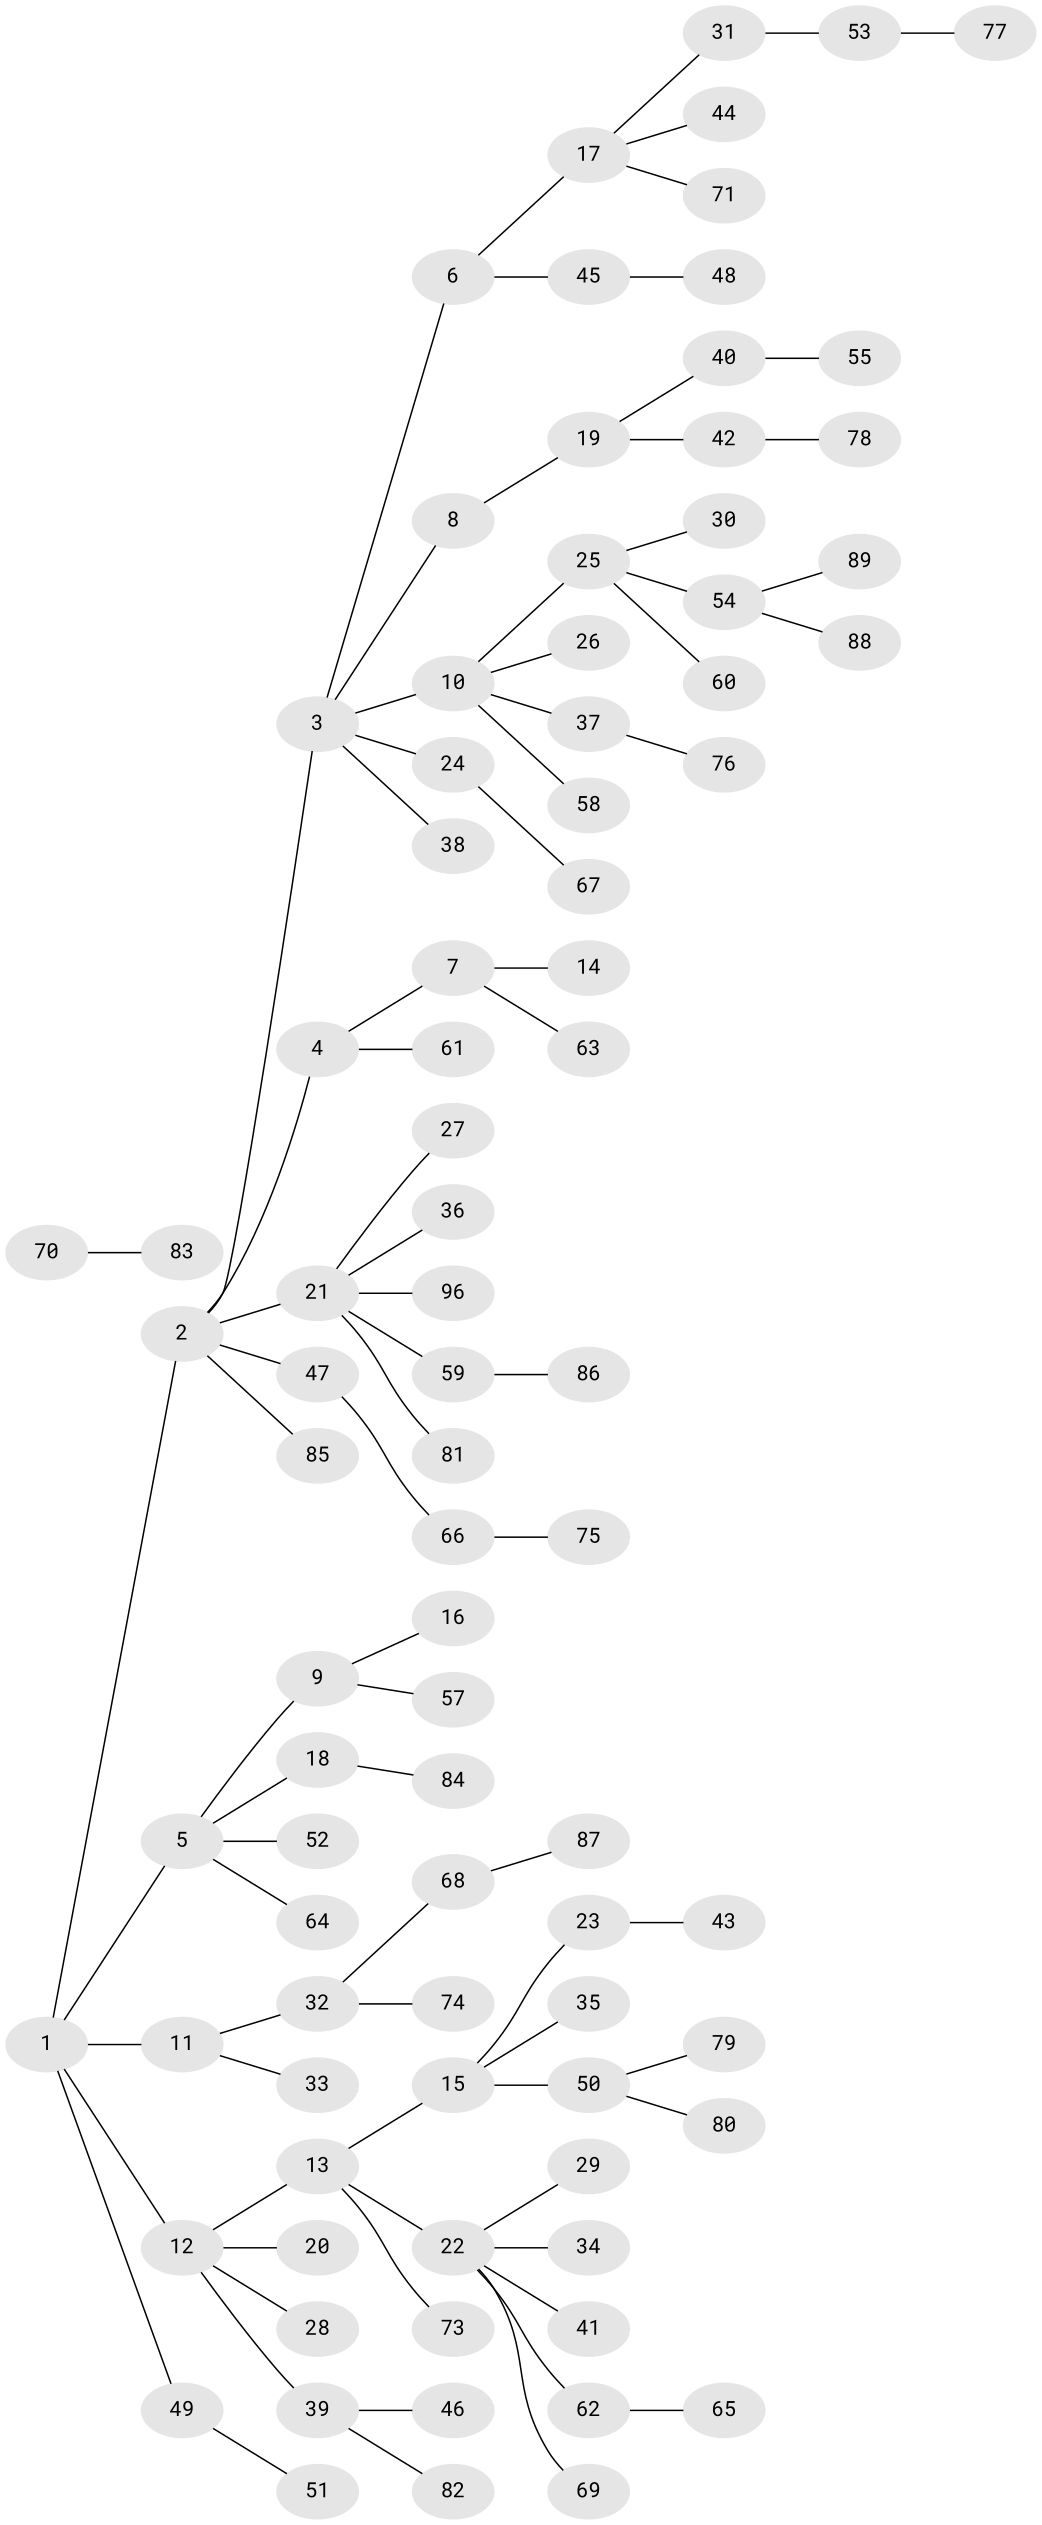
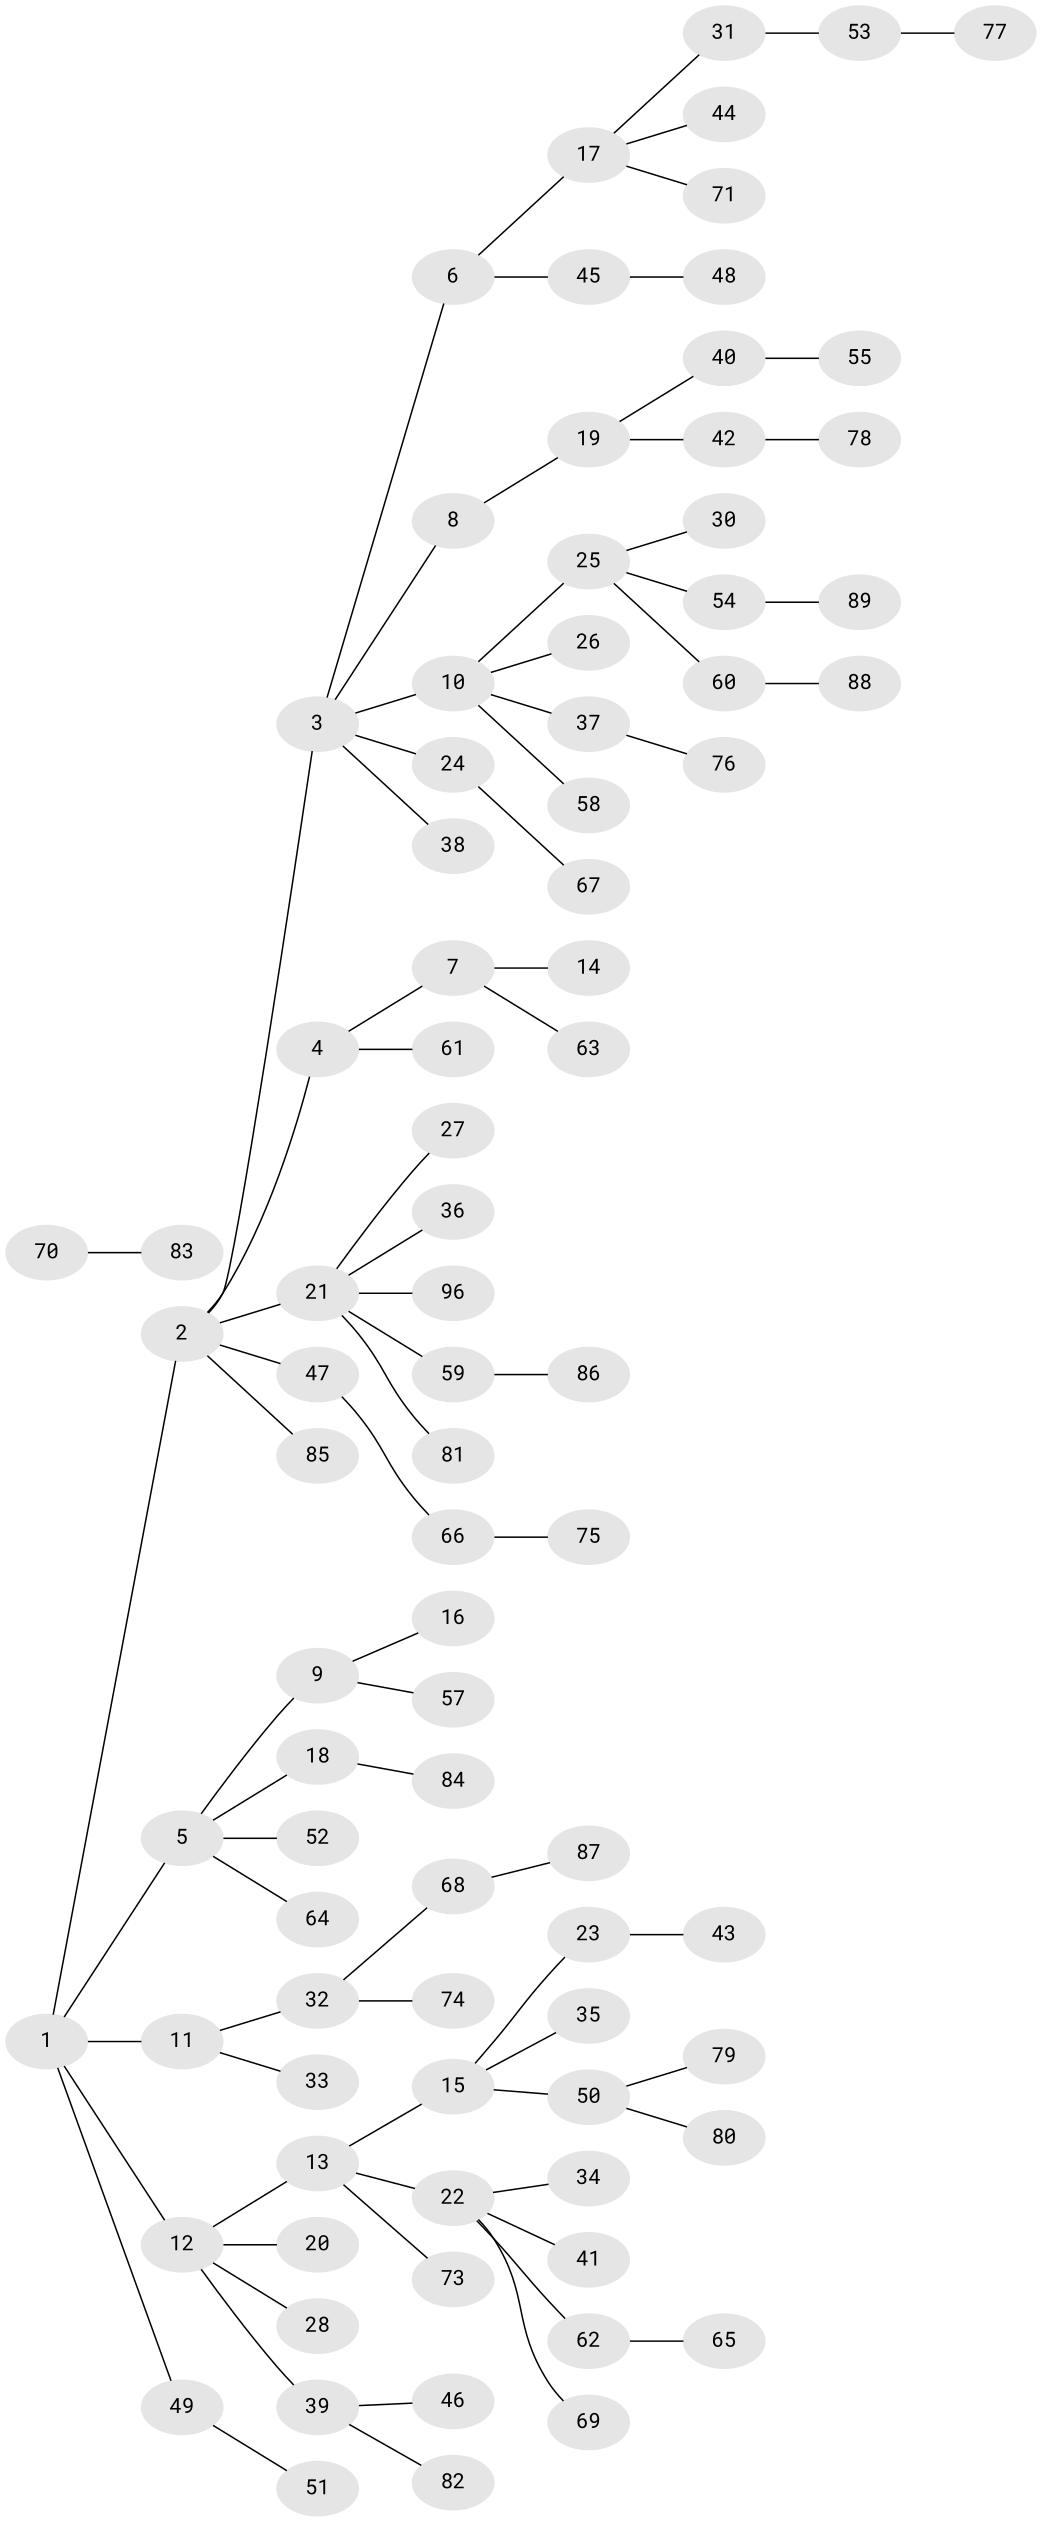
(792, 623) -> (792, 684)
(589, 2166) -> none
